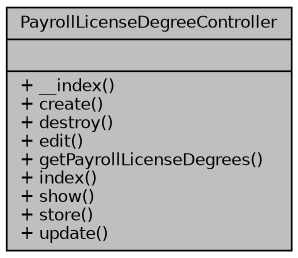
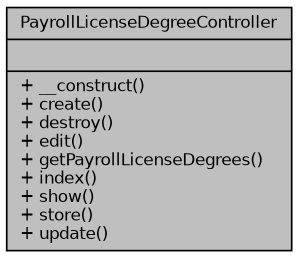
(68, 86) -> (83, 86)
